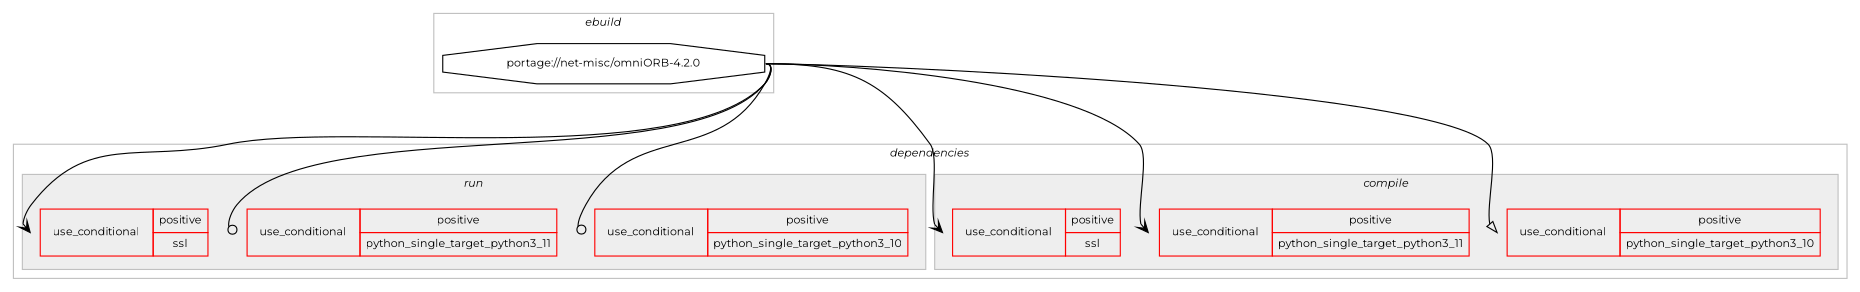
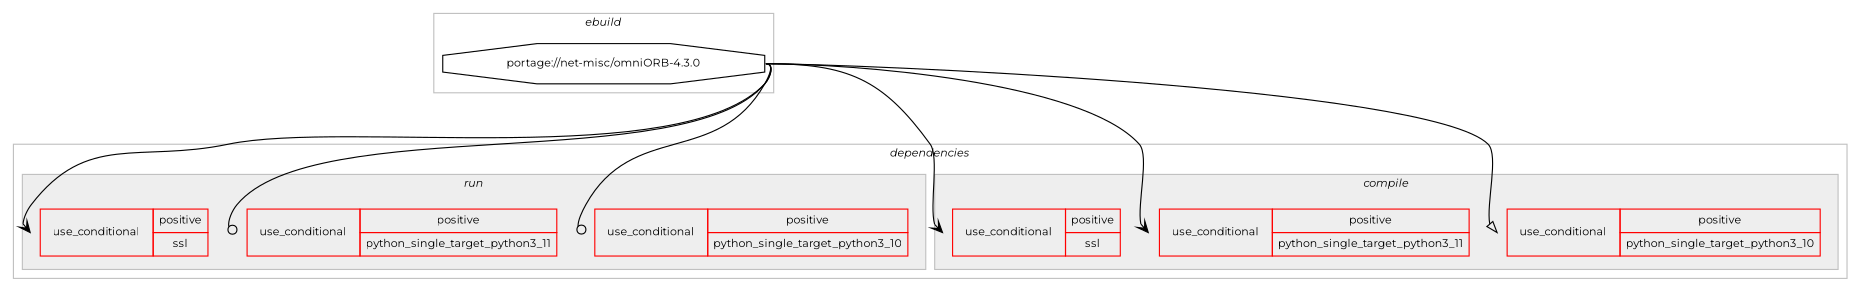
(604, 64) -> (604, 64)
